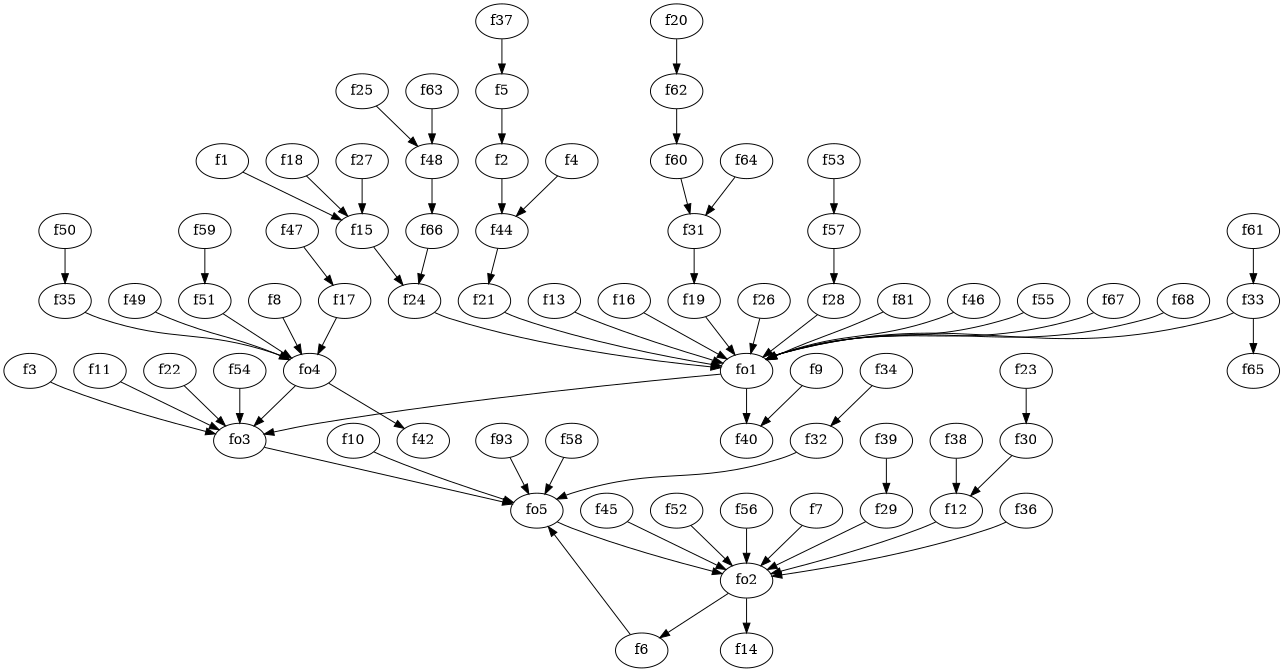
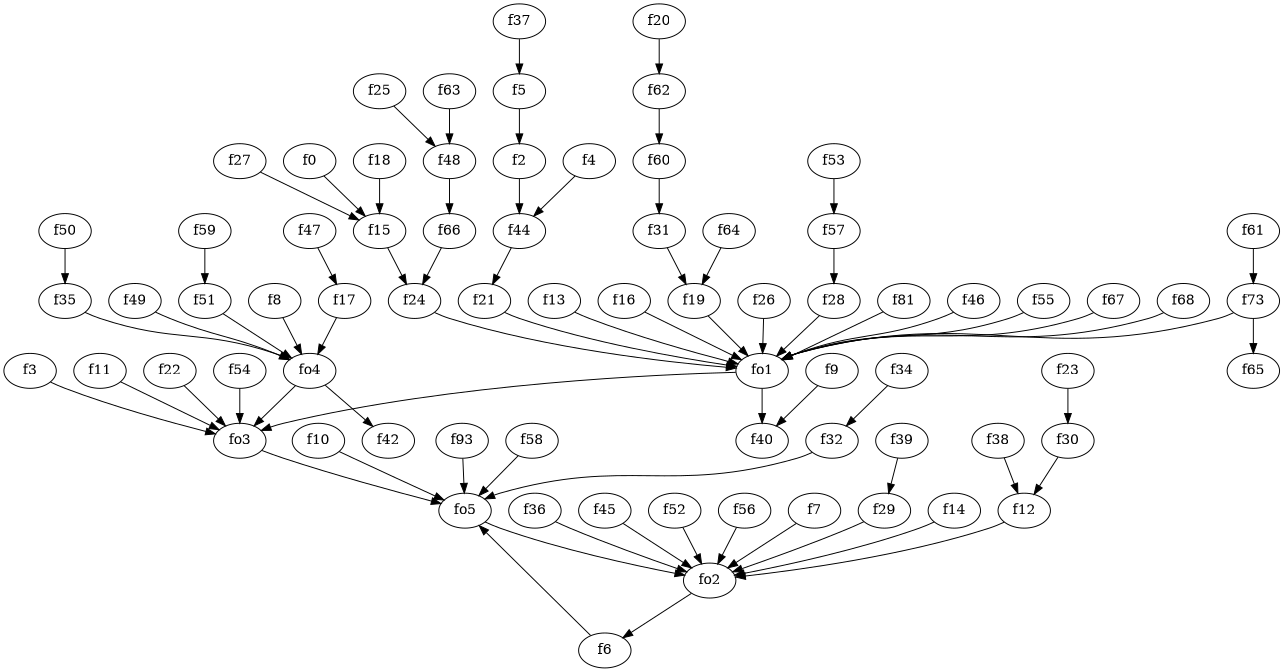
(222, 161) -> (310, 161)
(723, 192) -> (714, 262)
(1253, 301) -> (1253, 301)
(747, 611) -> (841, 552)
